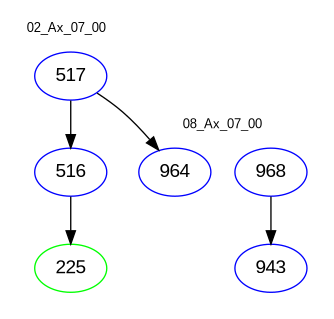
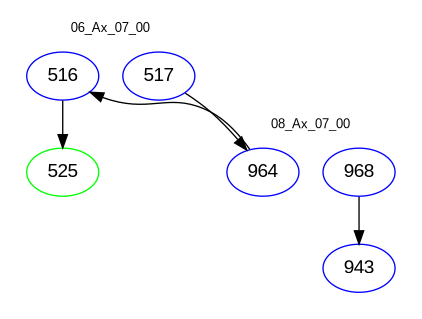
(67, 29) -> (111, 29)
(71, 118) -> (184, 103)
(71, 268) -> (63, 172)
